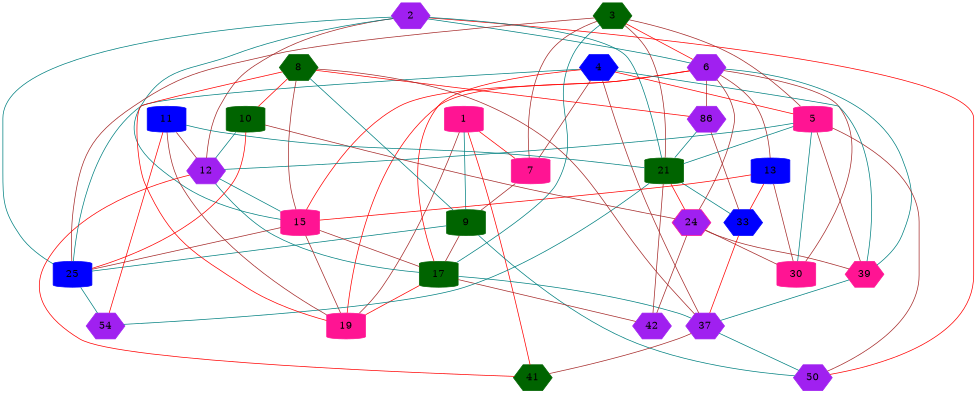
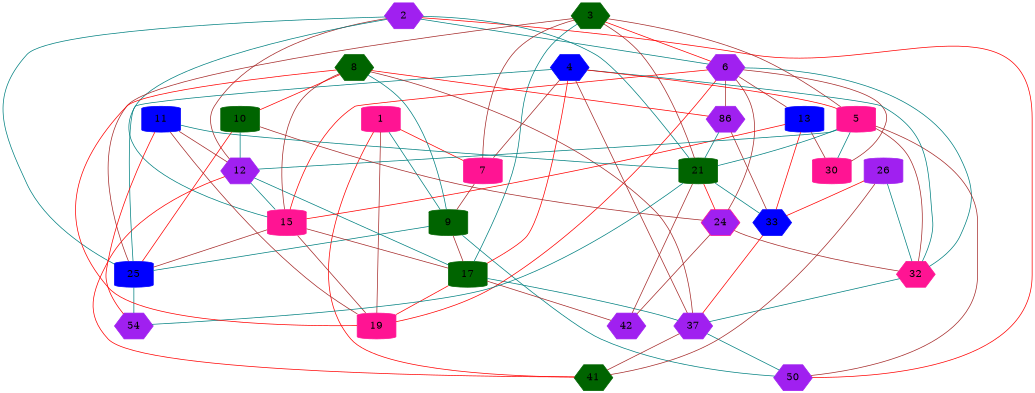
none -> (883, 171)
(745, 249) -> none
(865, 274) -> (916, 274)
